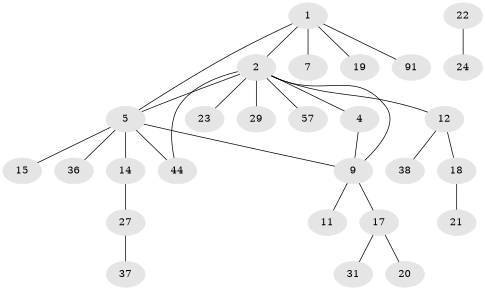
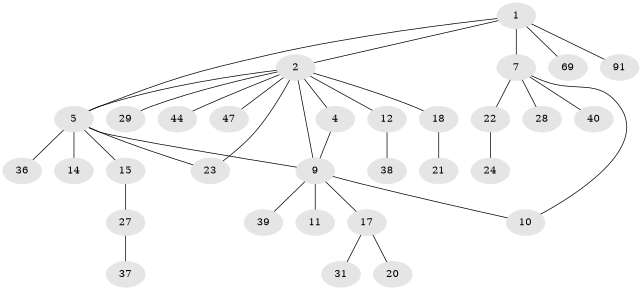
(360, 67) -> (568, 67)
none -> (503, 93)
(308, 119) -> (229, 119)
none -> (542, 119)
none -> (594, 119)
(151, 145) -> (141, 147)
(451, 145) -> (369, 90)
(126, 197) -> (126, 197)
none -> (264, 223)
none -> (526, 223)
